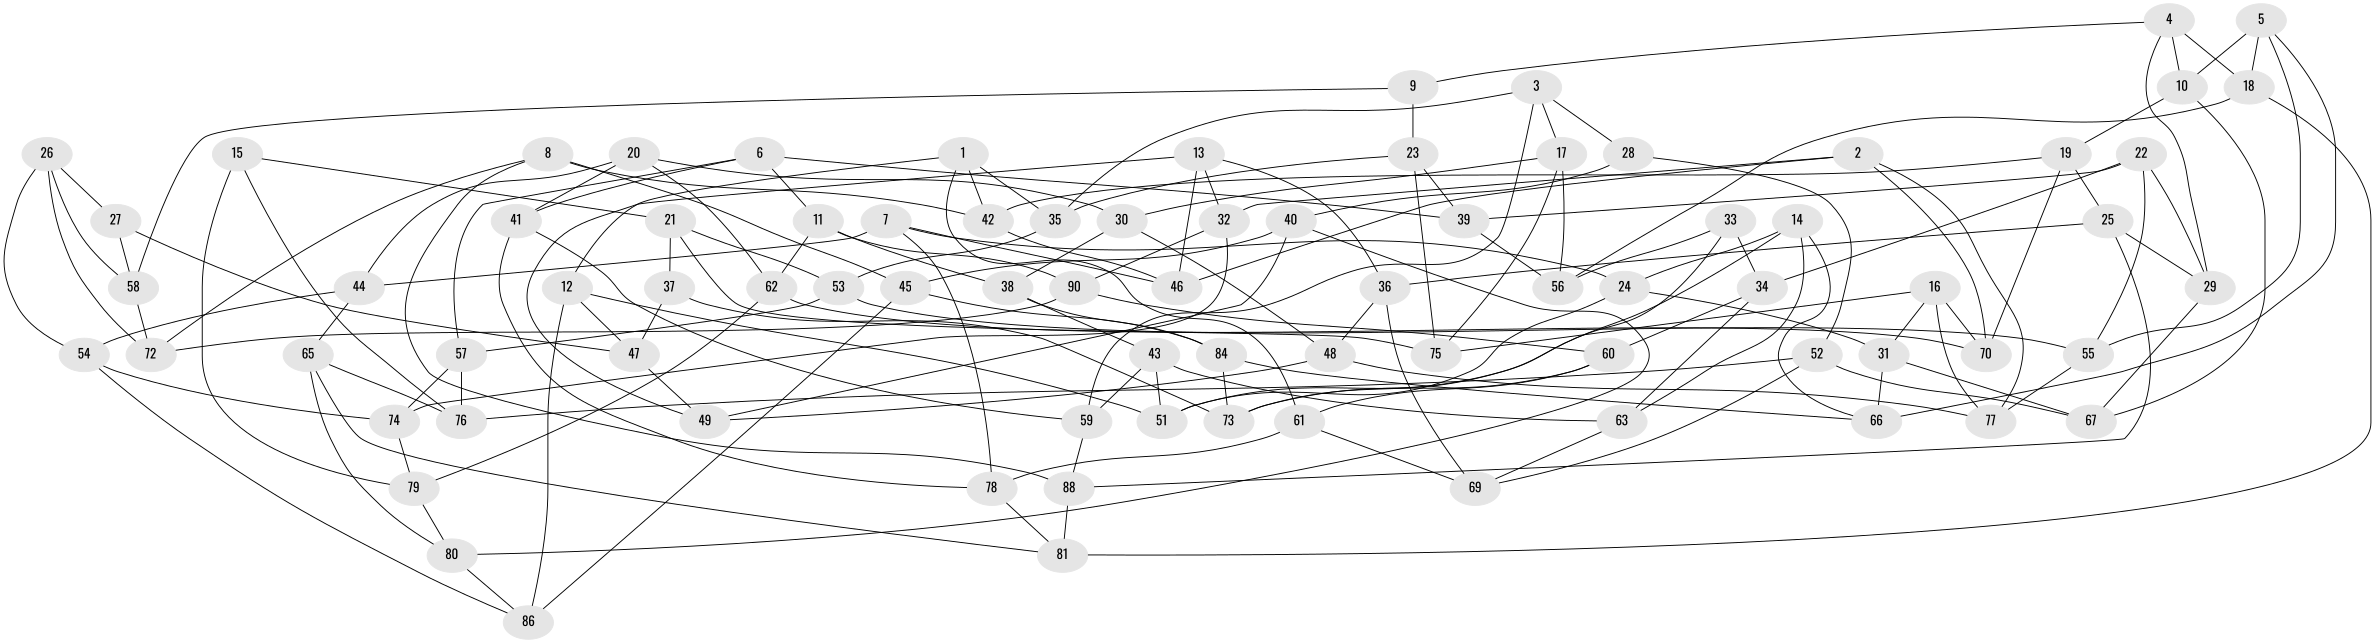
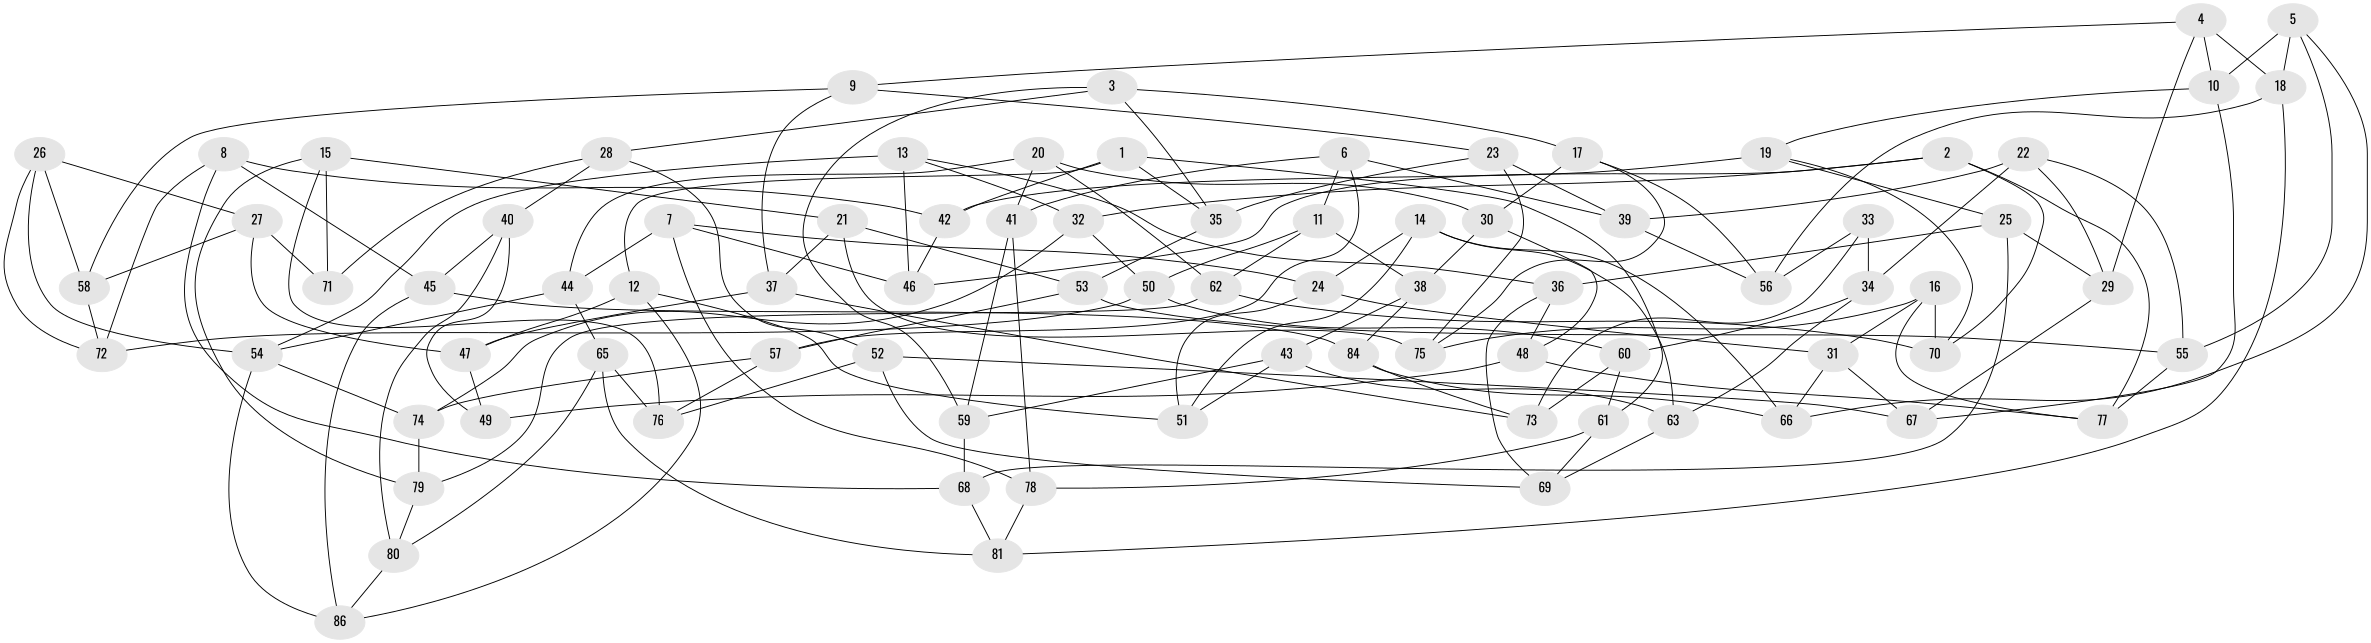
none -> (771, 155)
(727, 195) -> (585, 180)
none -> (328, 288)
(1075, 288) -> (1149, 288)
(1069, 489) -> (964, 489)
